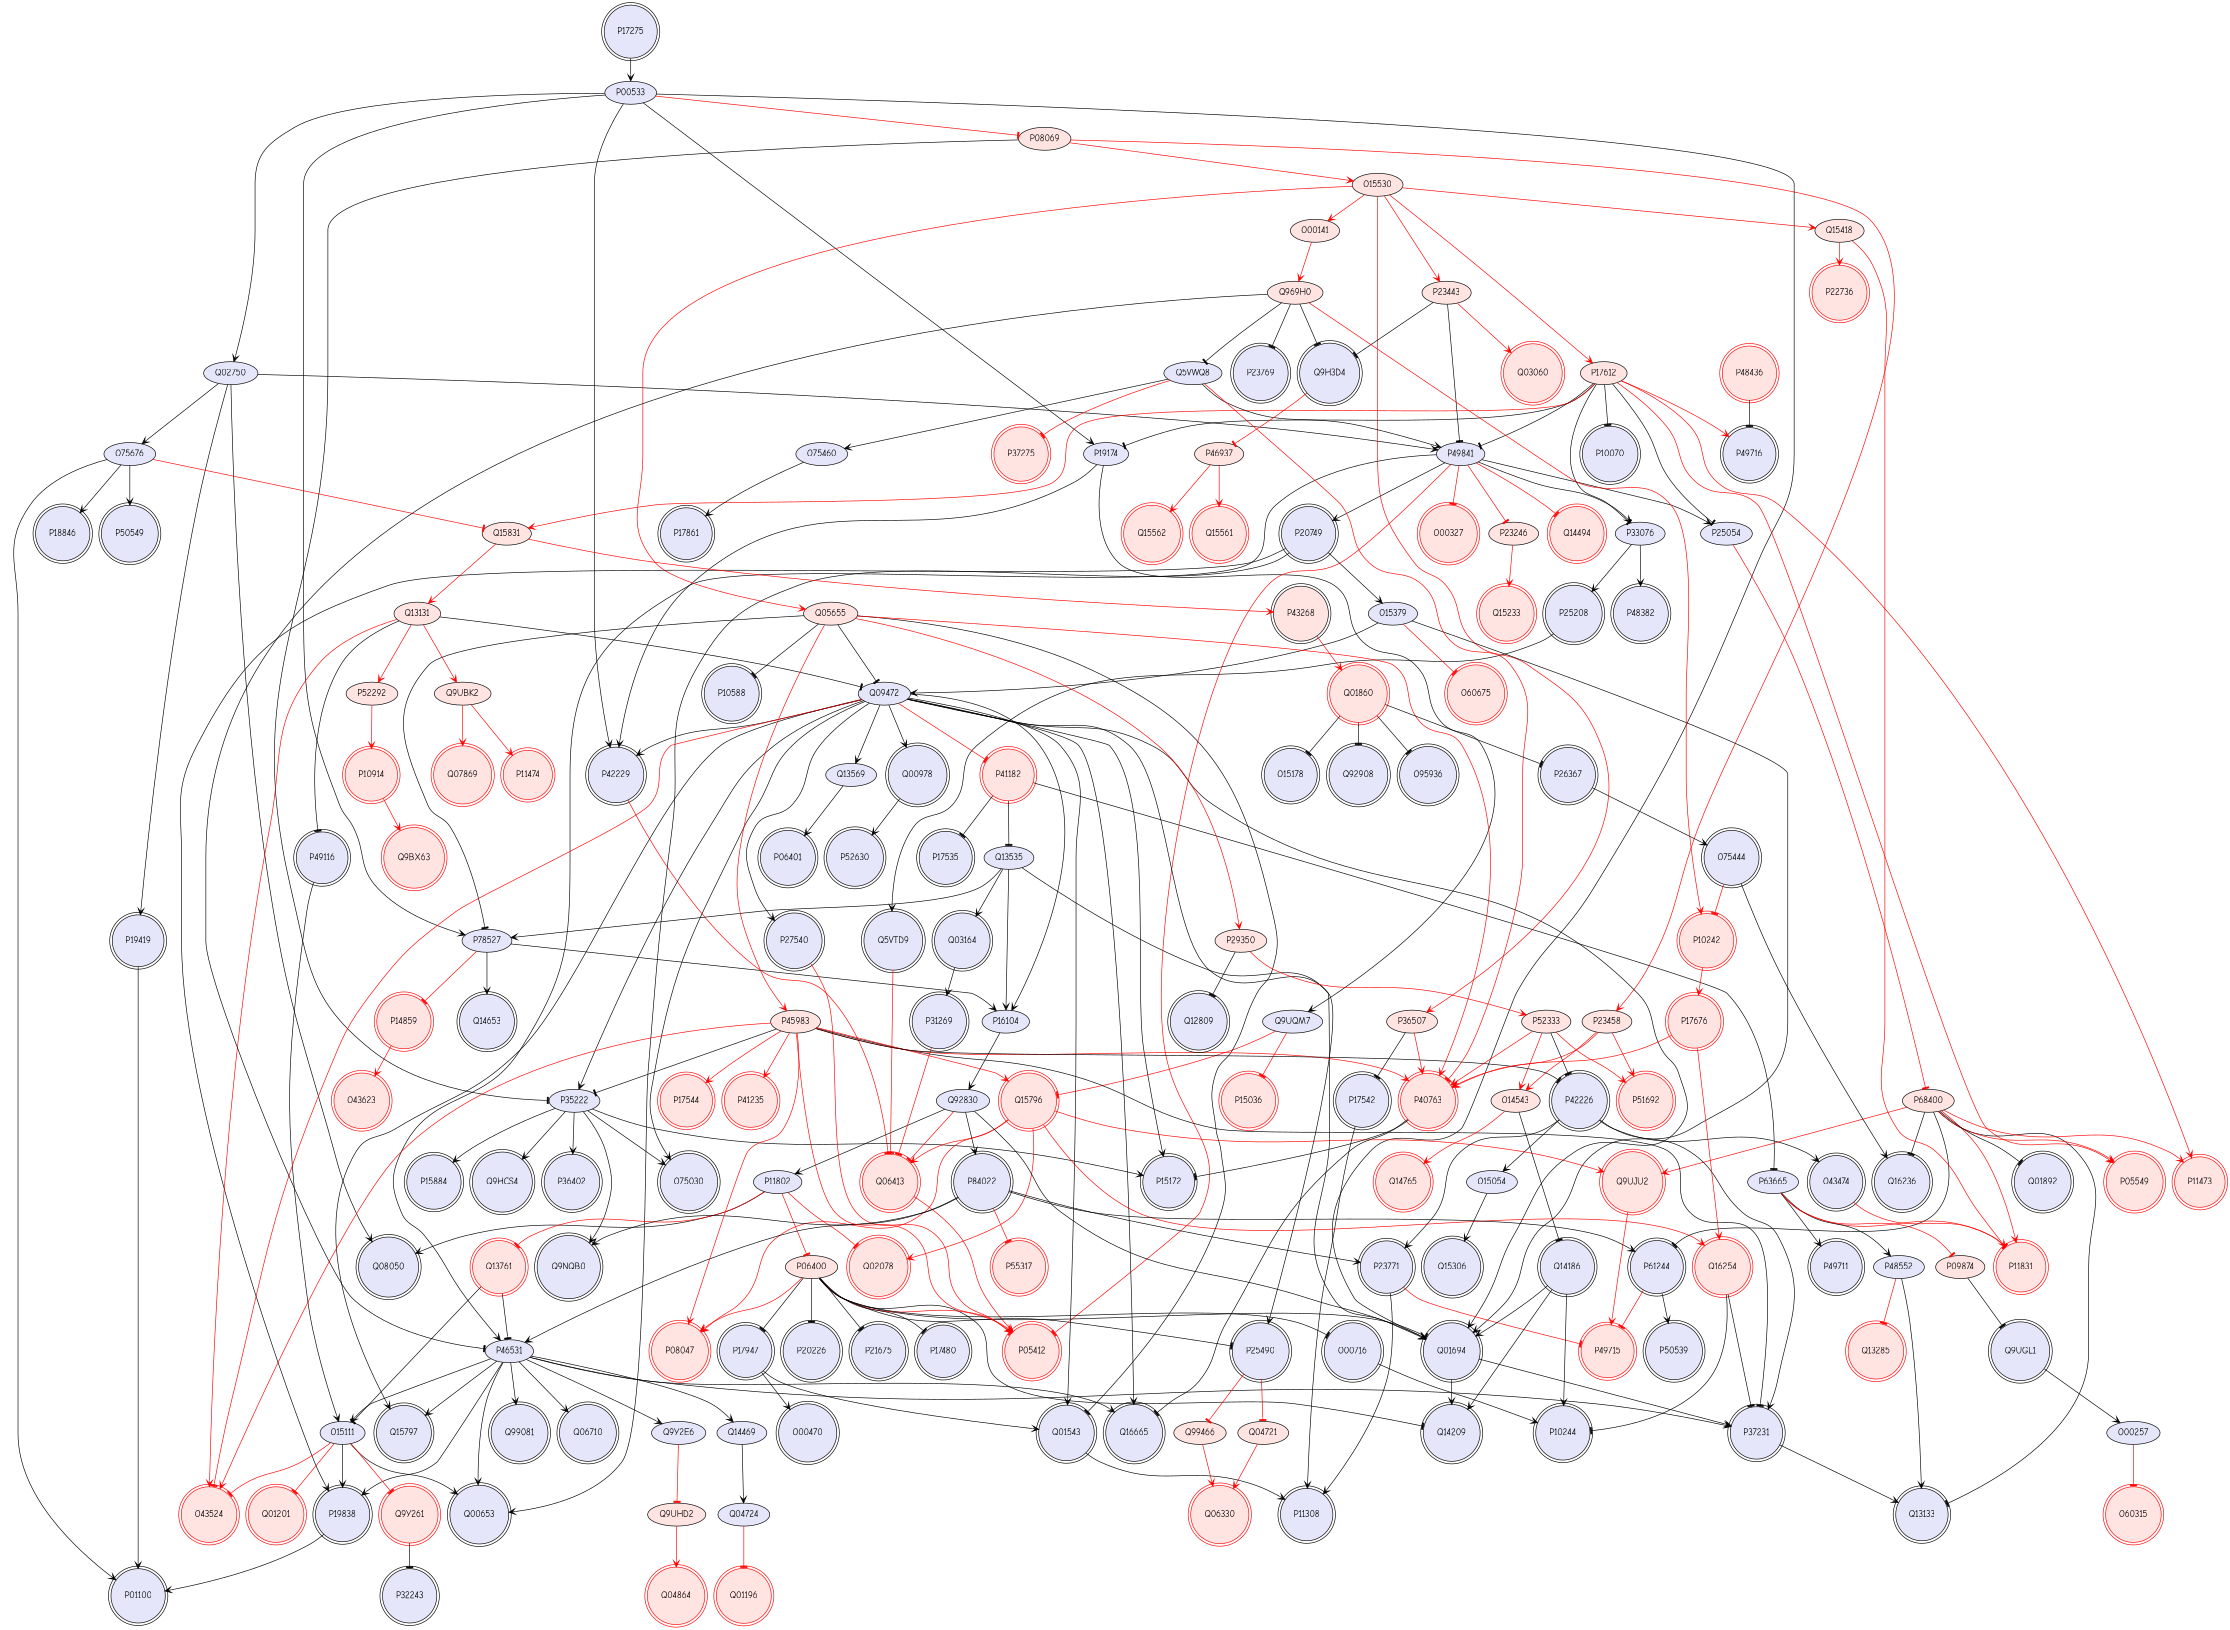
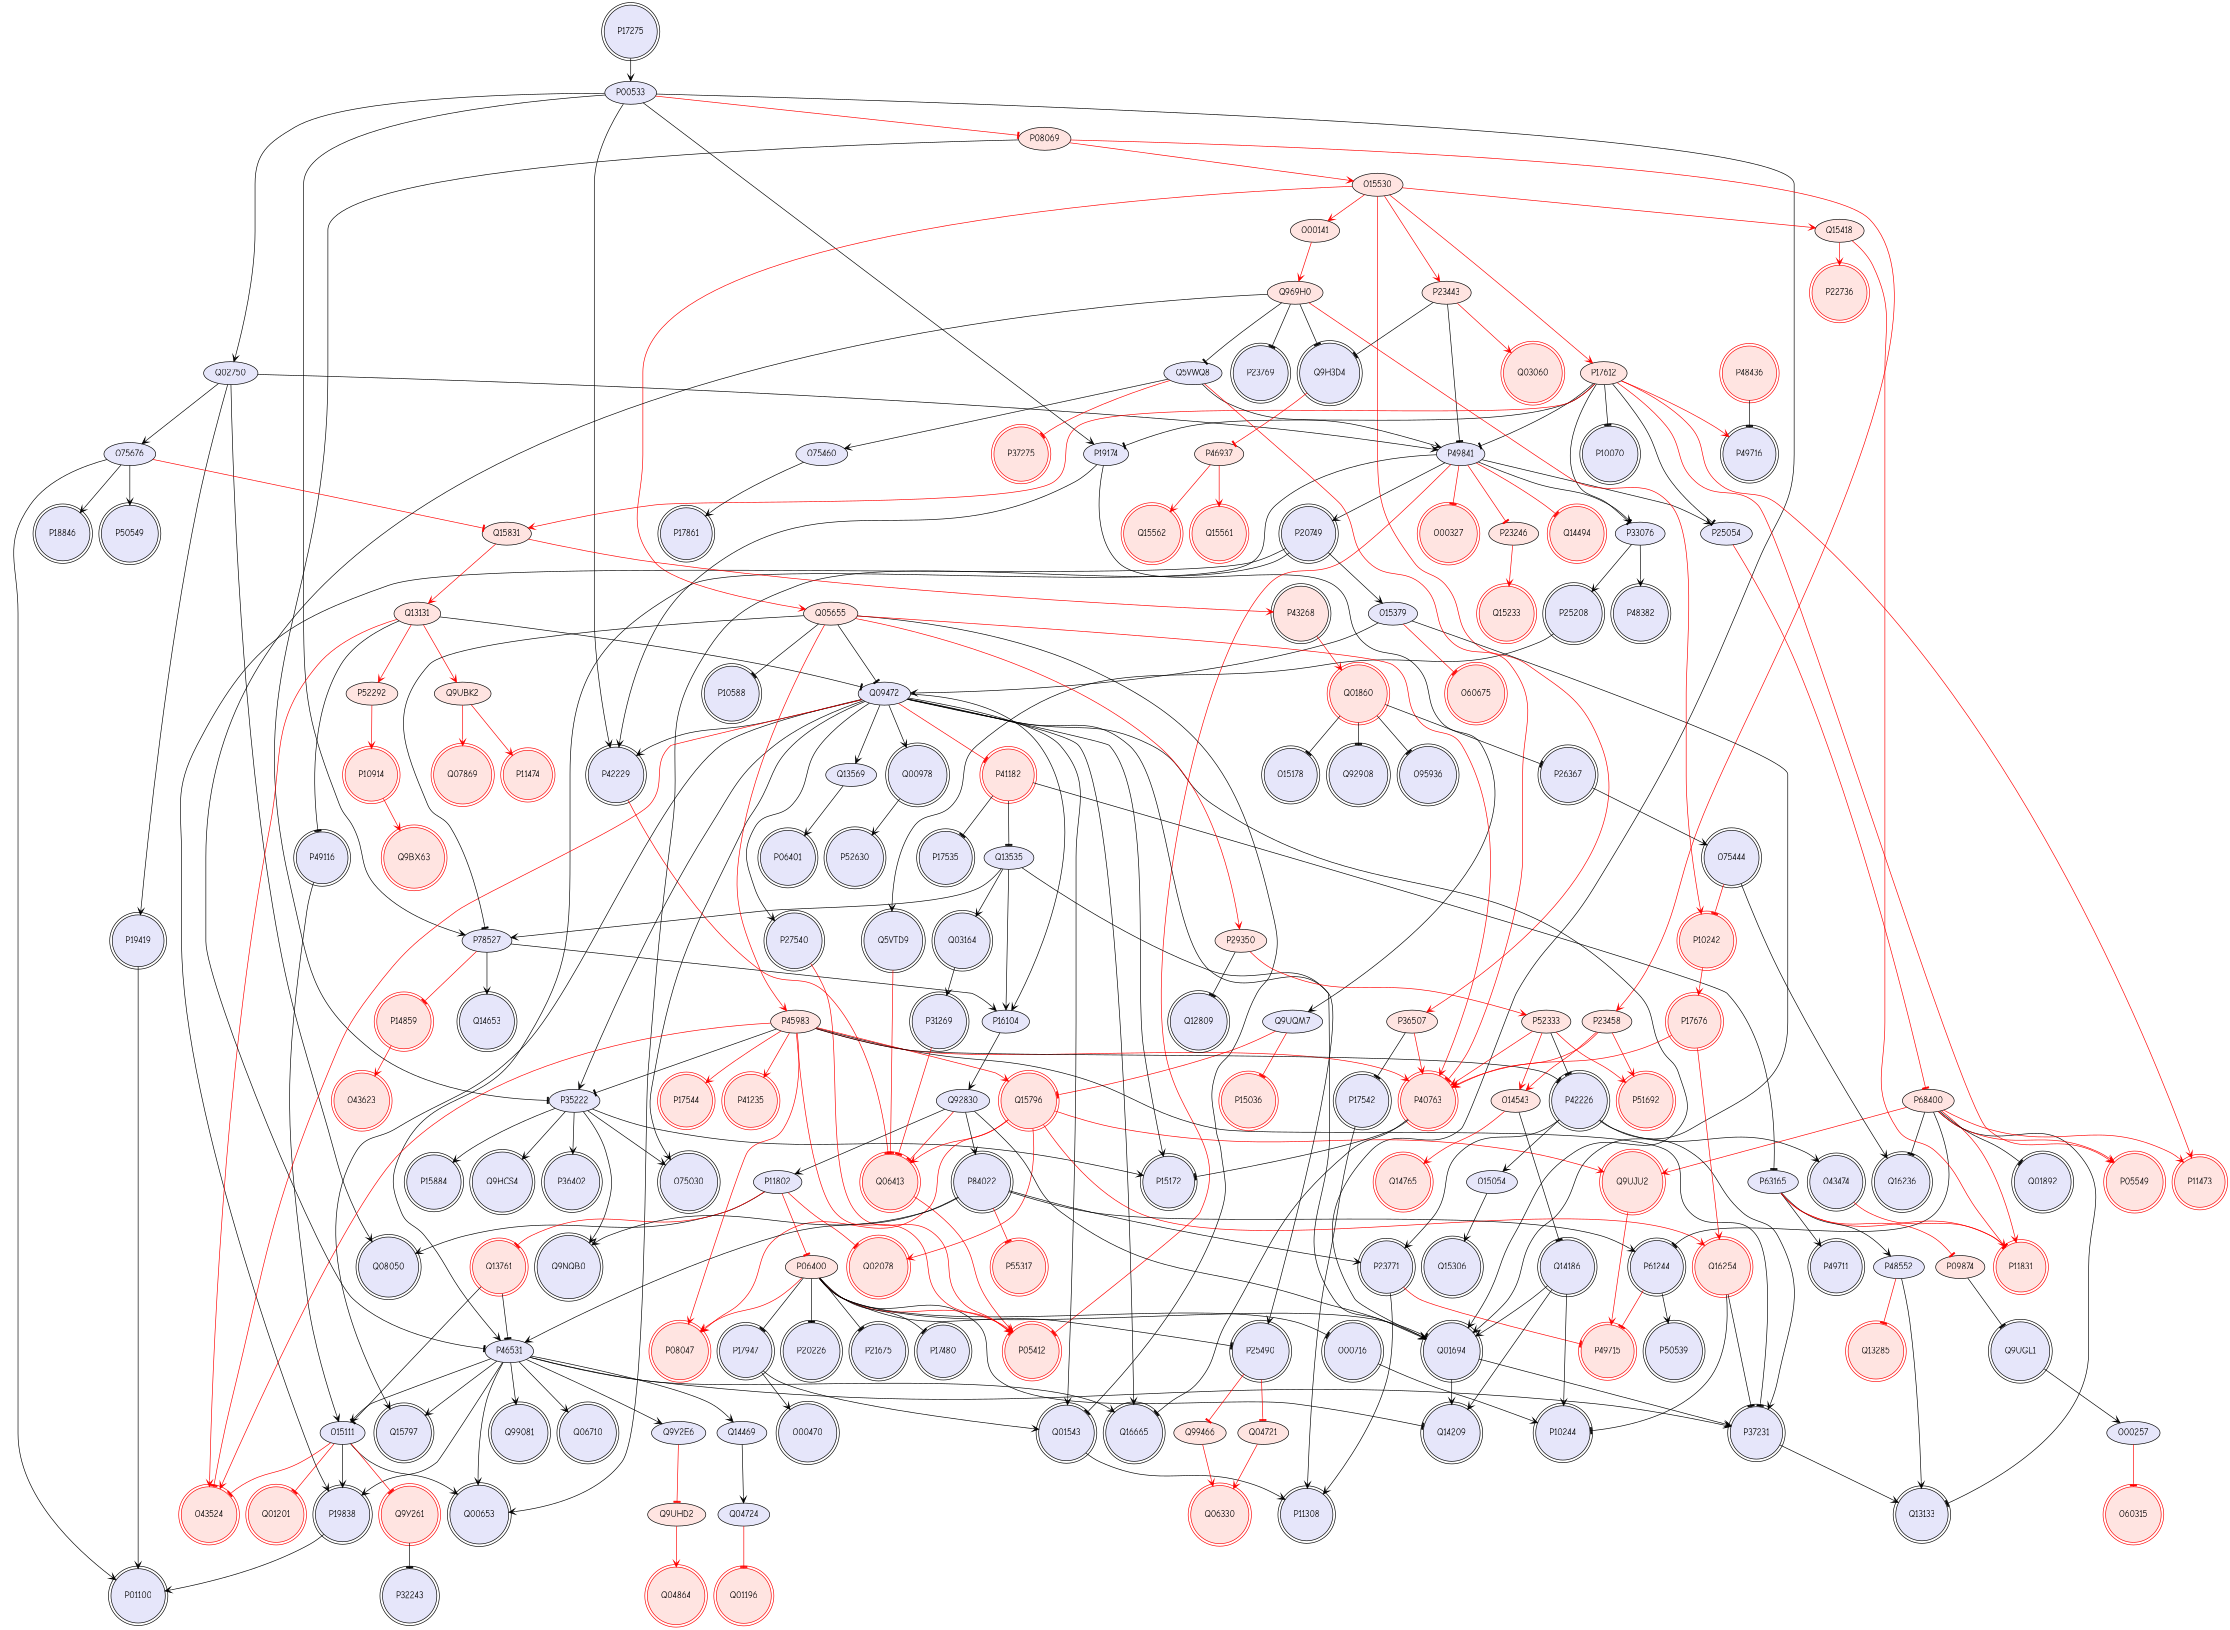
(1773, 1182) -> (1773, 1182)
